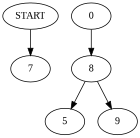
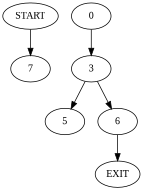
(91, 69) -> (91, 69)
(118, 122) -> (118, 122)
none -> (118, 174)
